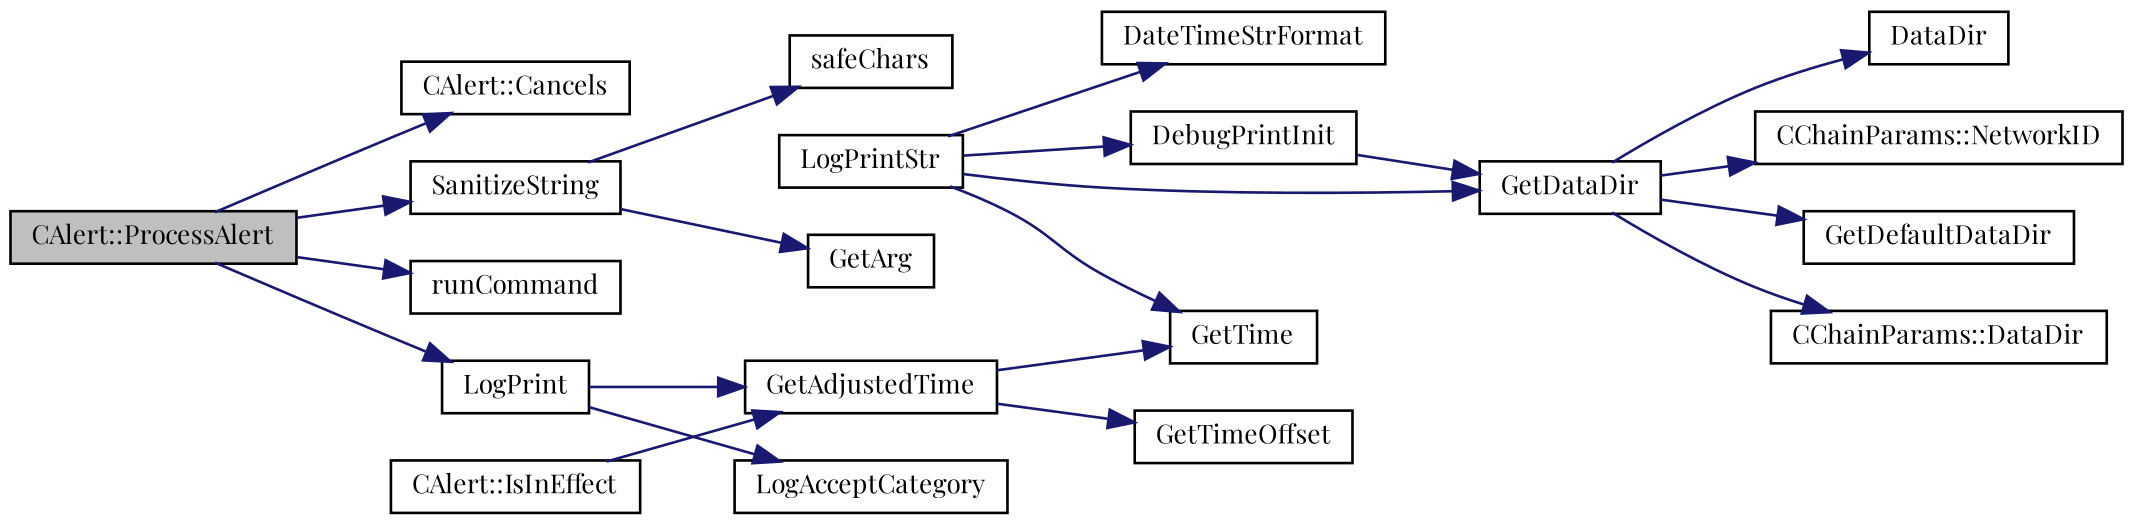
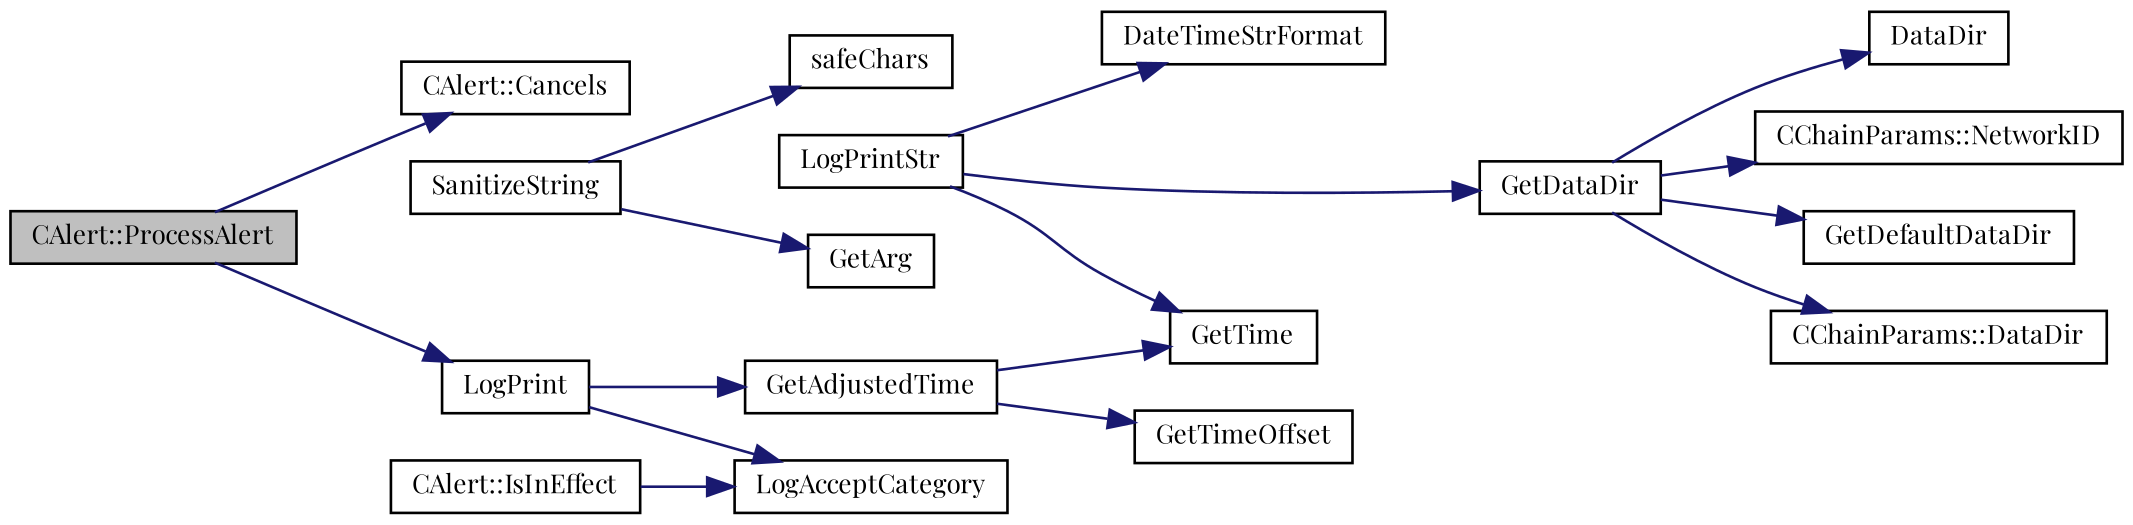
(1244, 138) -> none
(341, 212) -> none
(516, 287) -> none
(662, 446) -> (674, 487)
